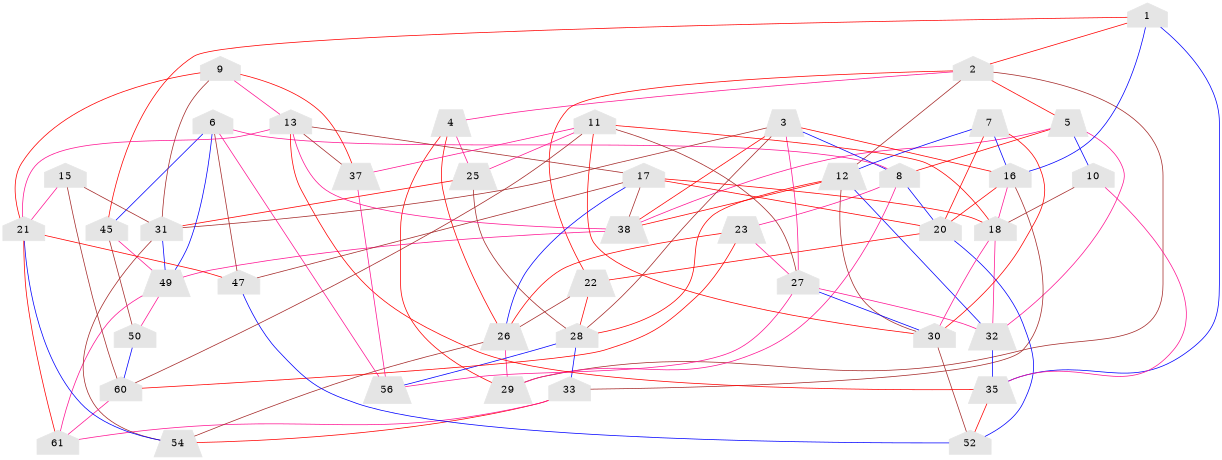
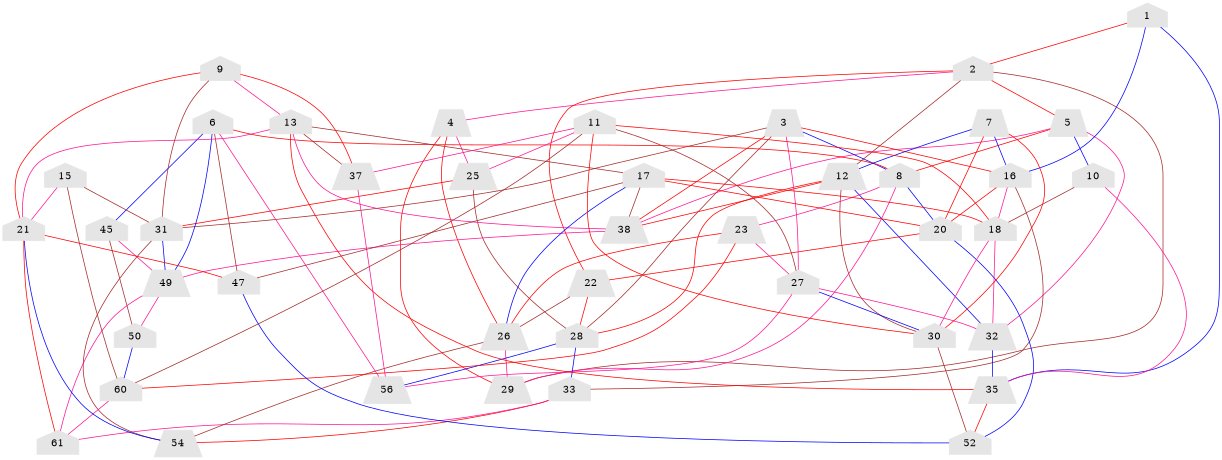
(567, 30) -> none
(577, 145) -> (577, 145)
